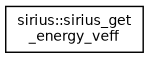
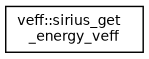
(74, 29) -> (74, 29)
